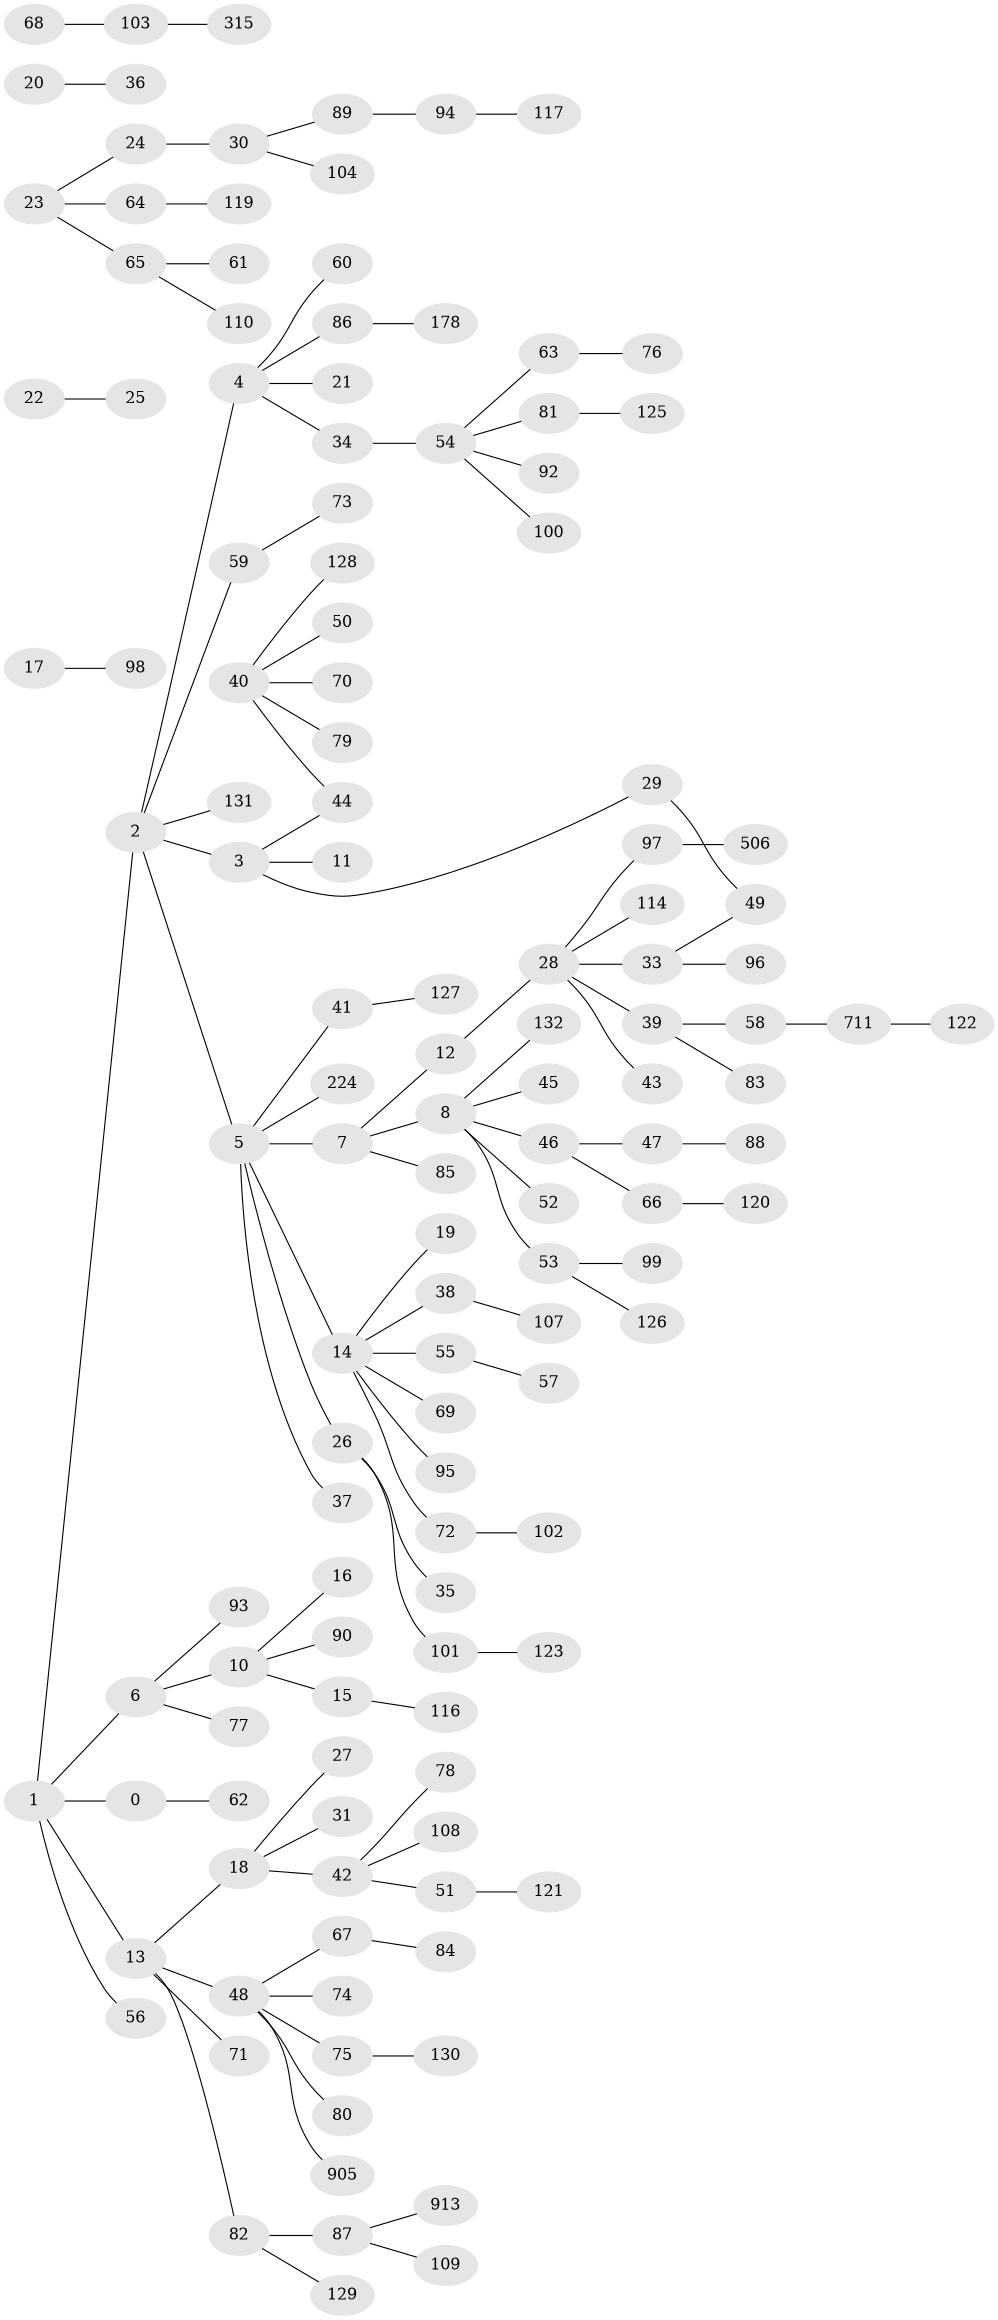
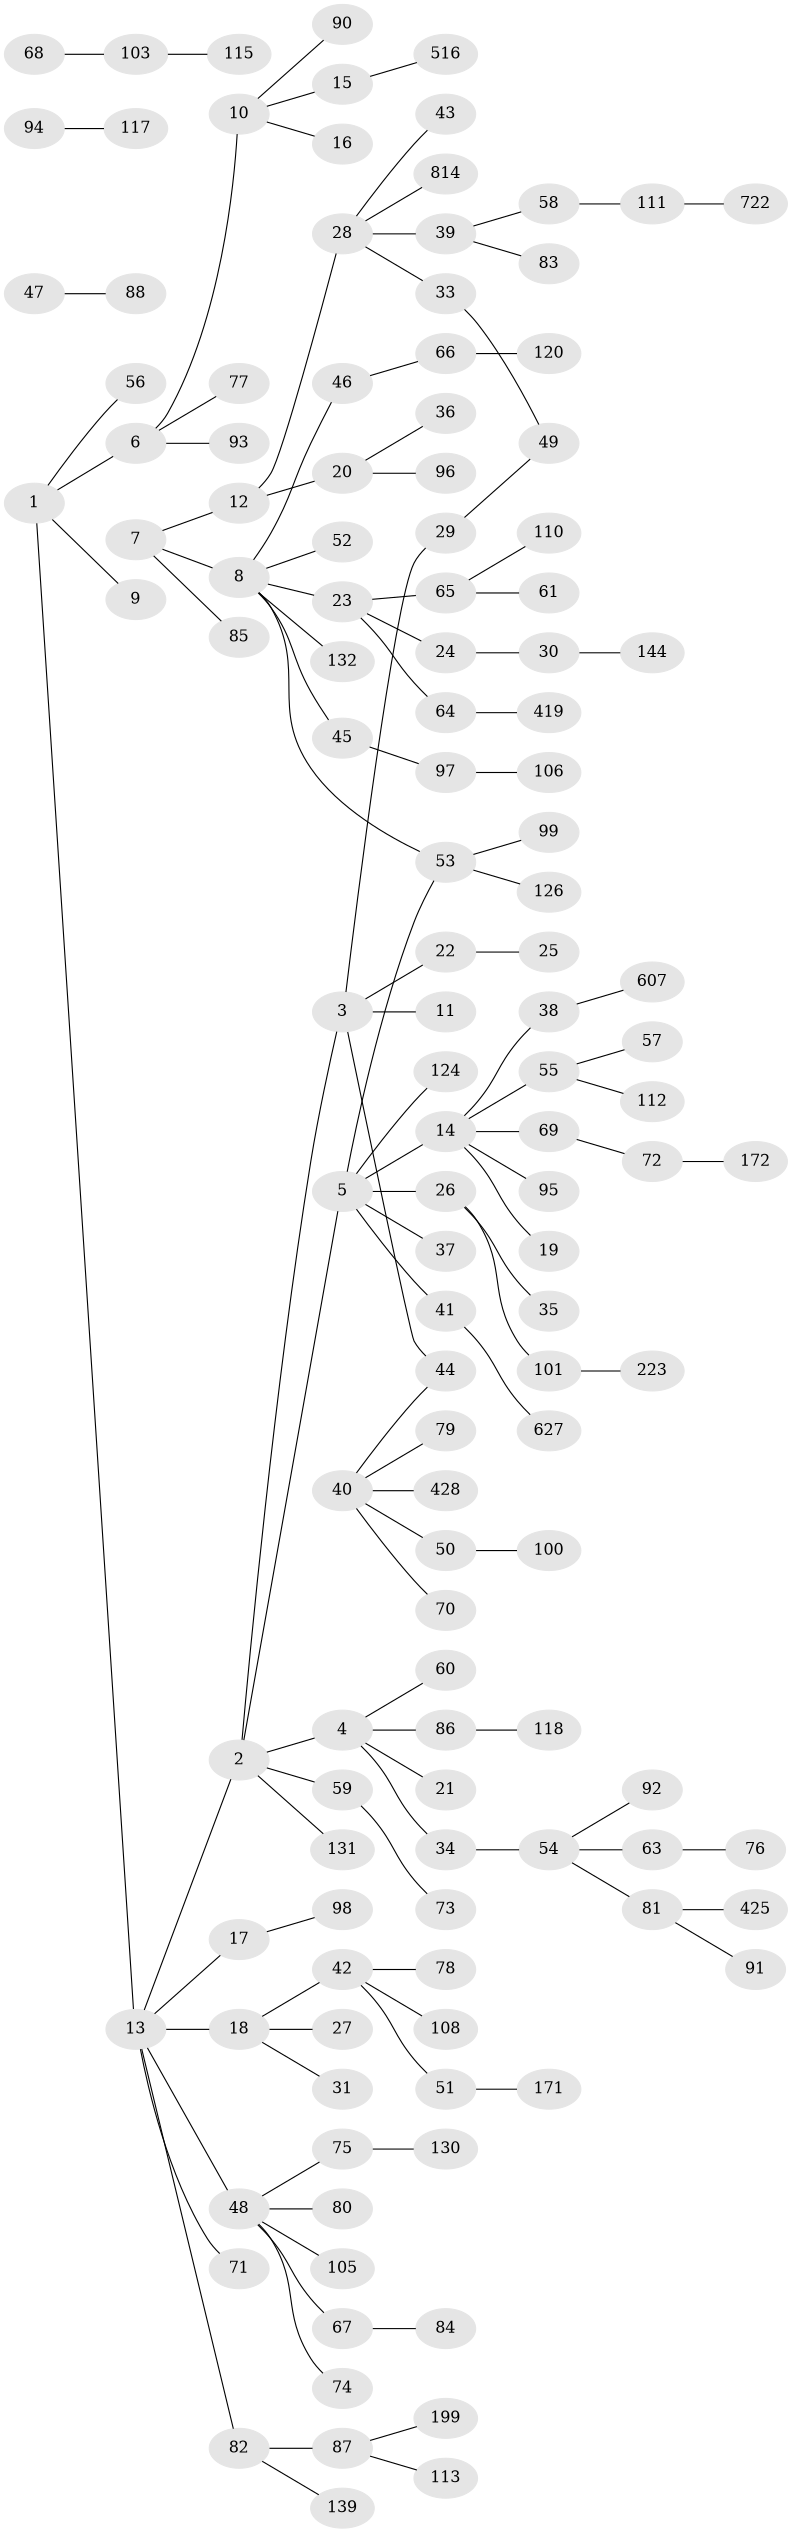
(239, 24) -> (239, 54)
(342, 114) -> none
(342, 174) -> (652, 653)
(239, 204) -> (549, 713)
(446, 324) -> (549, 1730)
(652, 413) -> (756, 1910)
(497, 488) -> (497, 1551)
none -> (284, 490)
(342, 563) -> (446, 1491)
none -> (291, 590)
(756, 845) -> (549, 773)
(599, 903) -> (394, 755)
(652, 904) -> (446, 174)
(704, 964) -> (394, 473)
none -> (403, 977)
(446, 994) -> (549, 1431)
(859, 1024) -> (652, 204)
(962, 1024) -> (756, 204)
(342, 1084) -> (446, 1072)
none -> (652, 1102)
(291, 1144) -> (382, 1023)
(601, 1144) -> none
(85, 1317) -> (188, 1895)
(549, 1323) -> (652, 982)
(387, 1446) -> (601, 1147)
(549, 1533) -> (756, 1162)
(549, 1653) -> (652, 1371)
(446, 1712) -> (446, 54)
(136, 1801) -> (136, 600)
(239, 1801) -> none
(549, 1892) -> (549, 2089)
none -> (756, 1970)
none -> (187, 1985)
(342, 2176) -> (342, 2269)
(446, 2206) -> (446, 2478)
(446, 2265) -> (446, 2418)
(342, 2295) -> (342, 2508)
